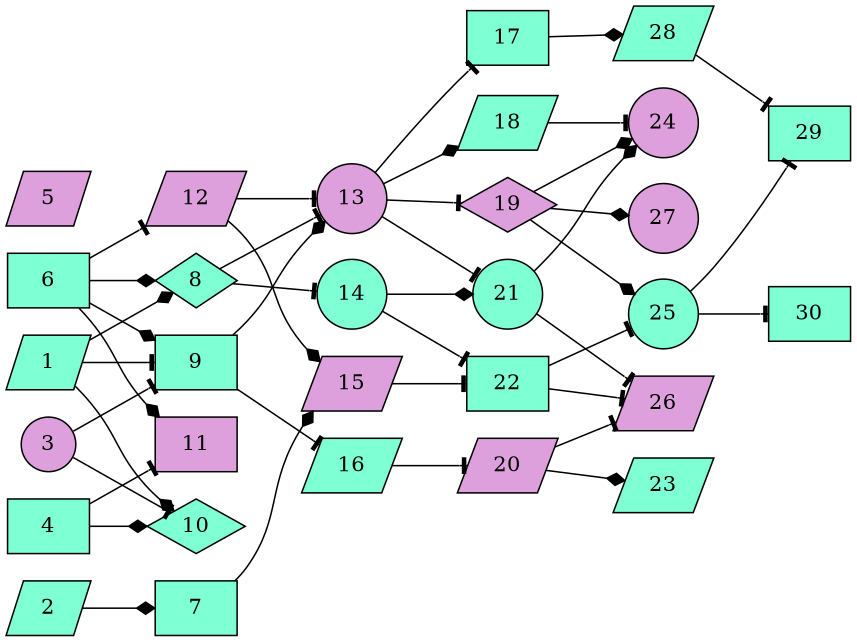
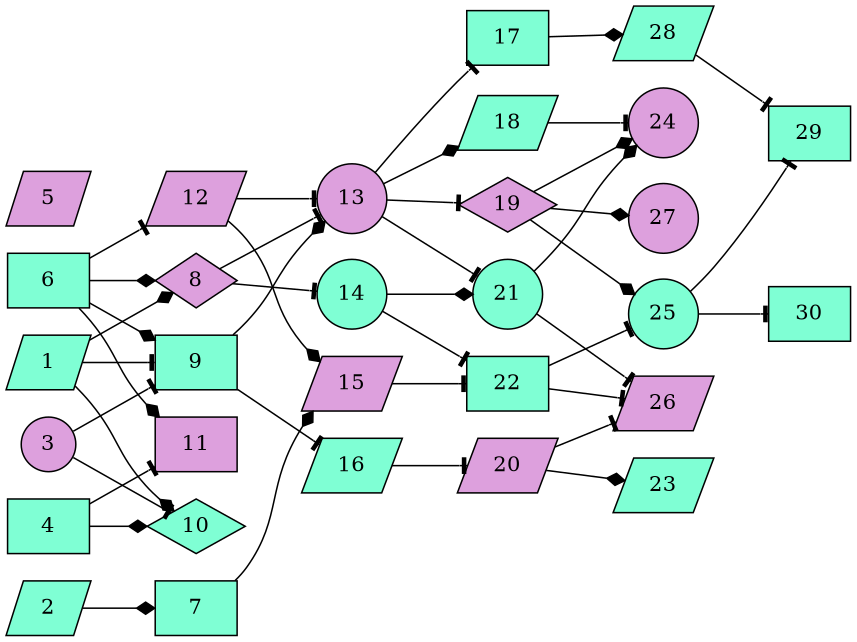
(196, 281) -> (196, 281)
